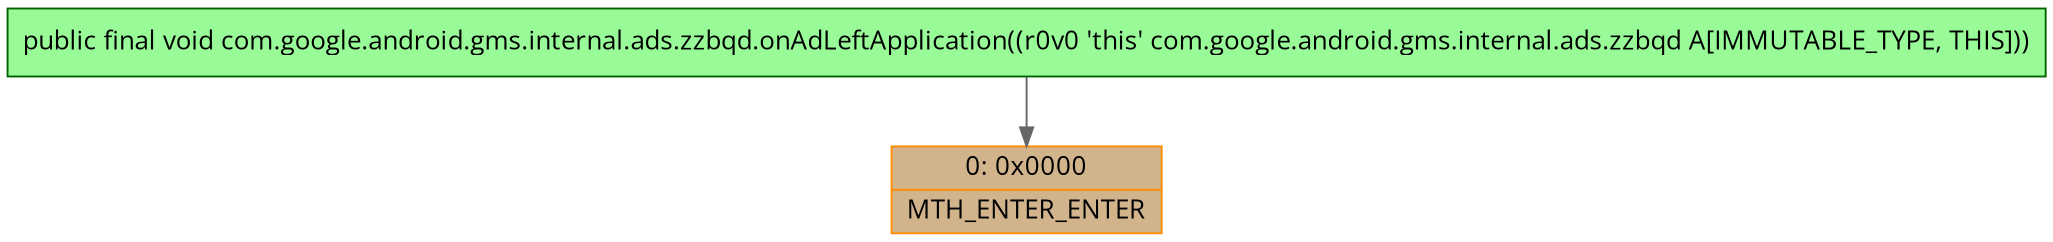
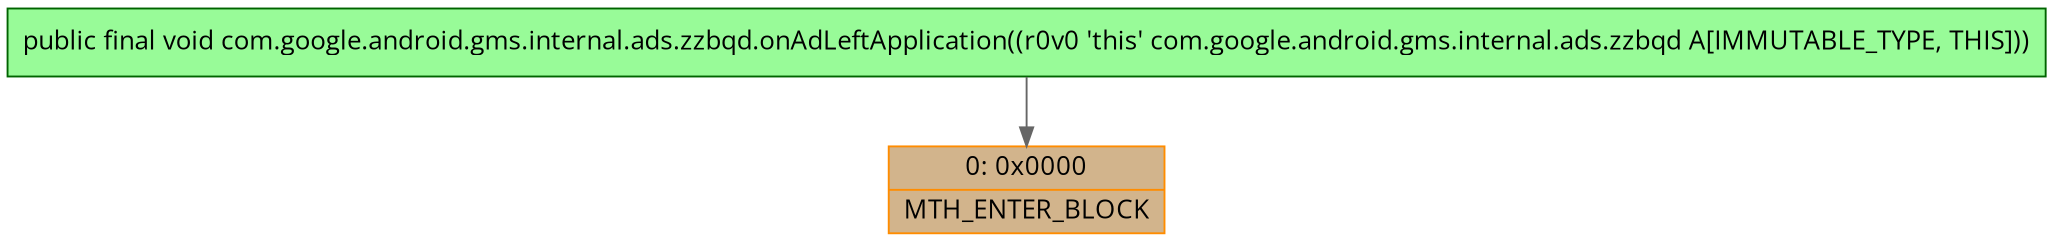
(1027, 211) -> (1027, 211)
